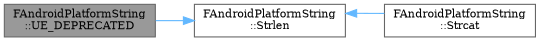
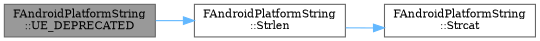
(371, 13) -> (360, 28)
